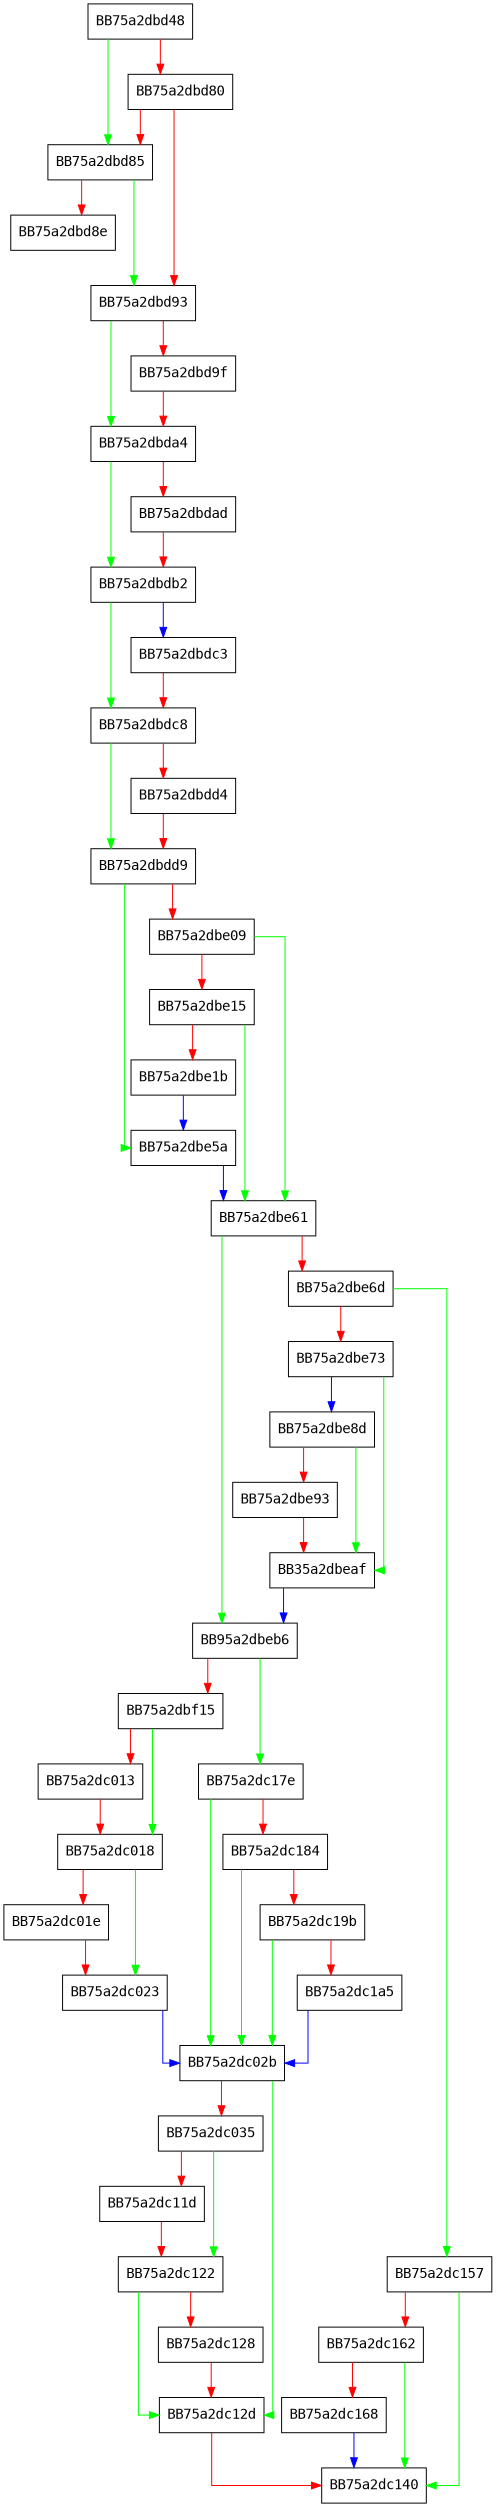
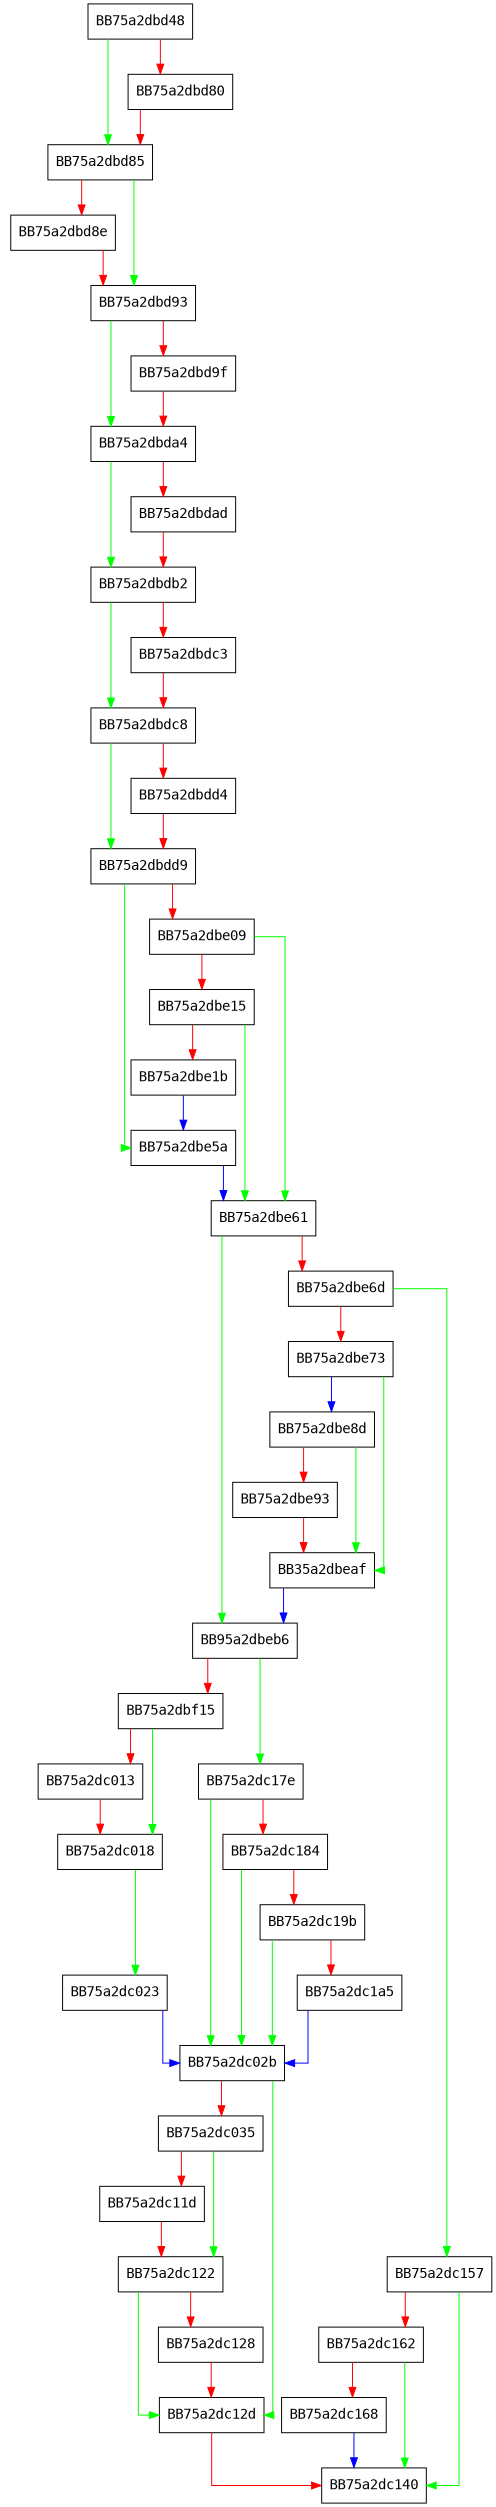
(174, 193) -> (103, 263)
(163, 615) -> (163, 615)
(56, 1922) -> none
